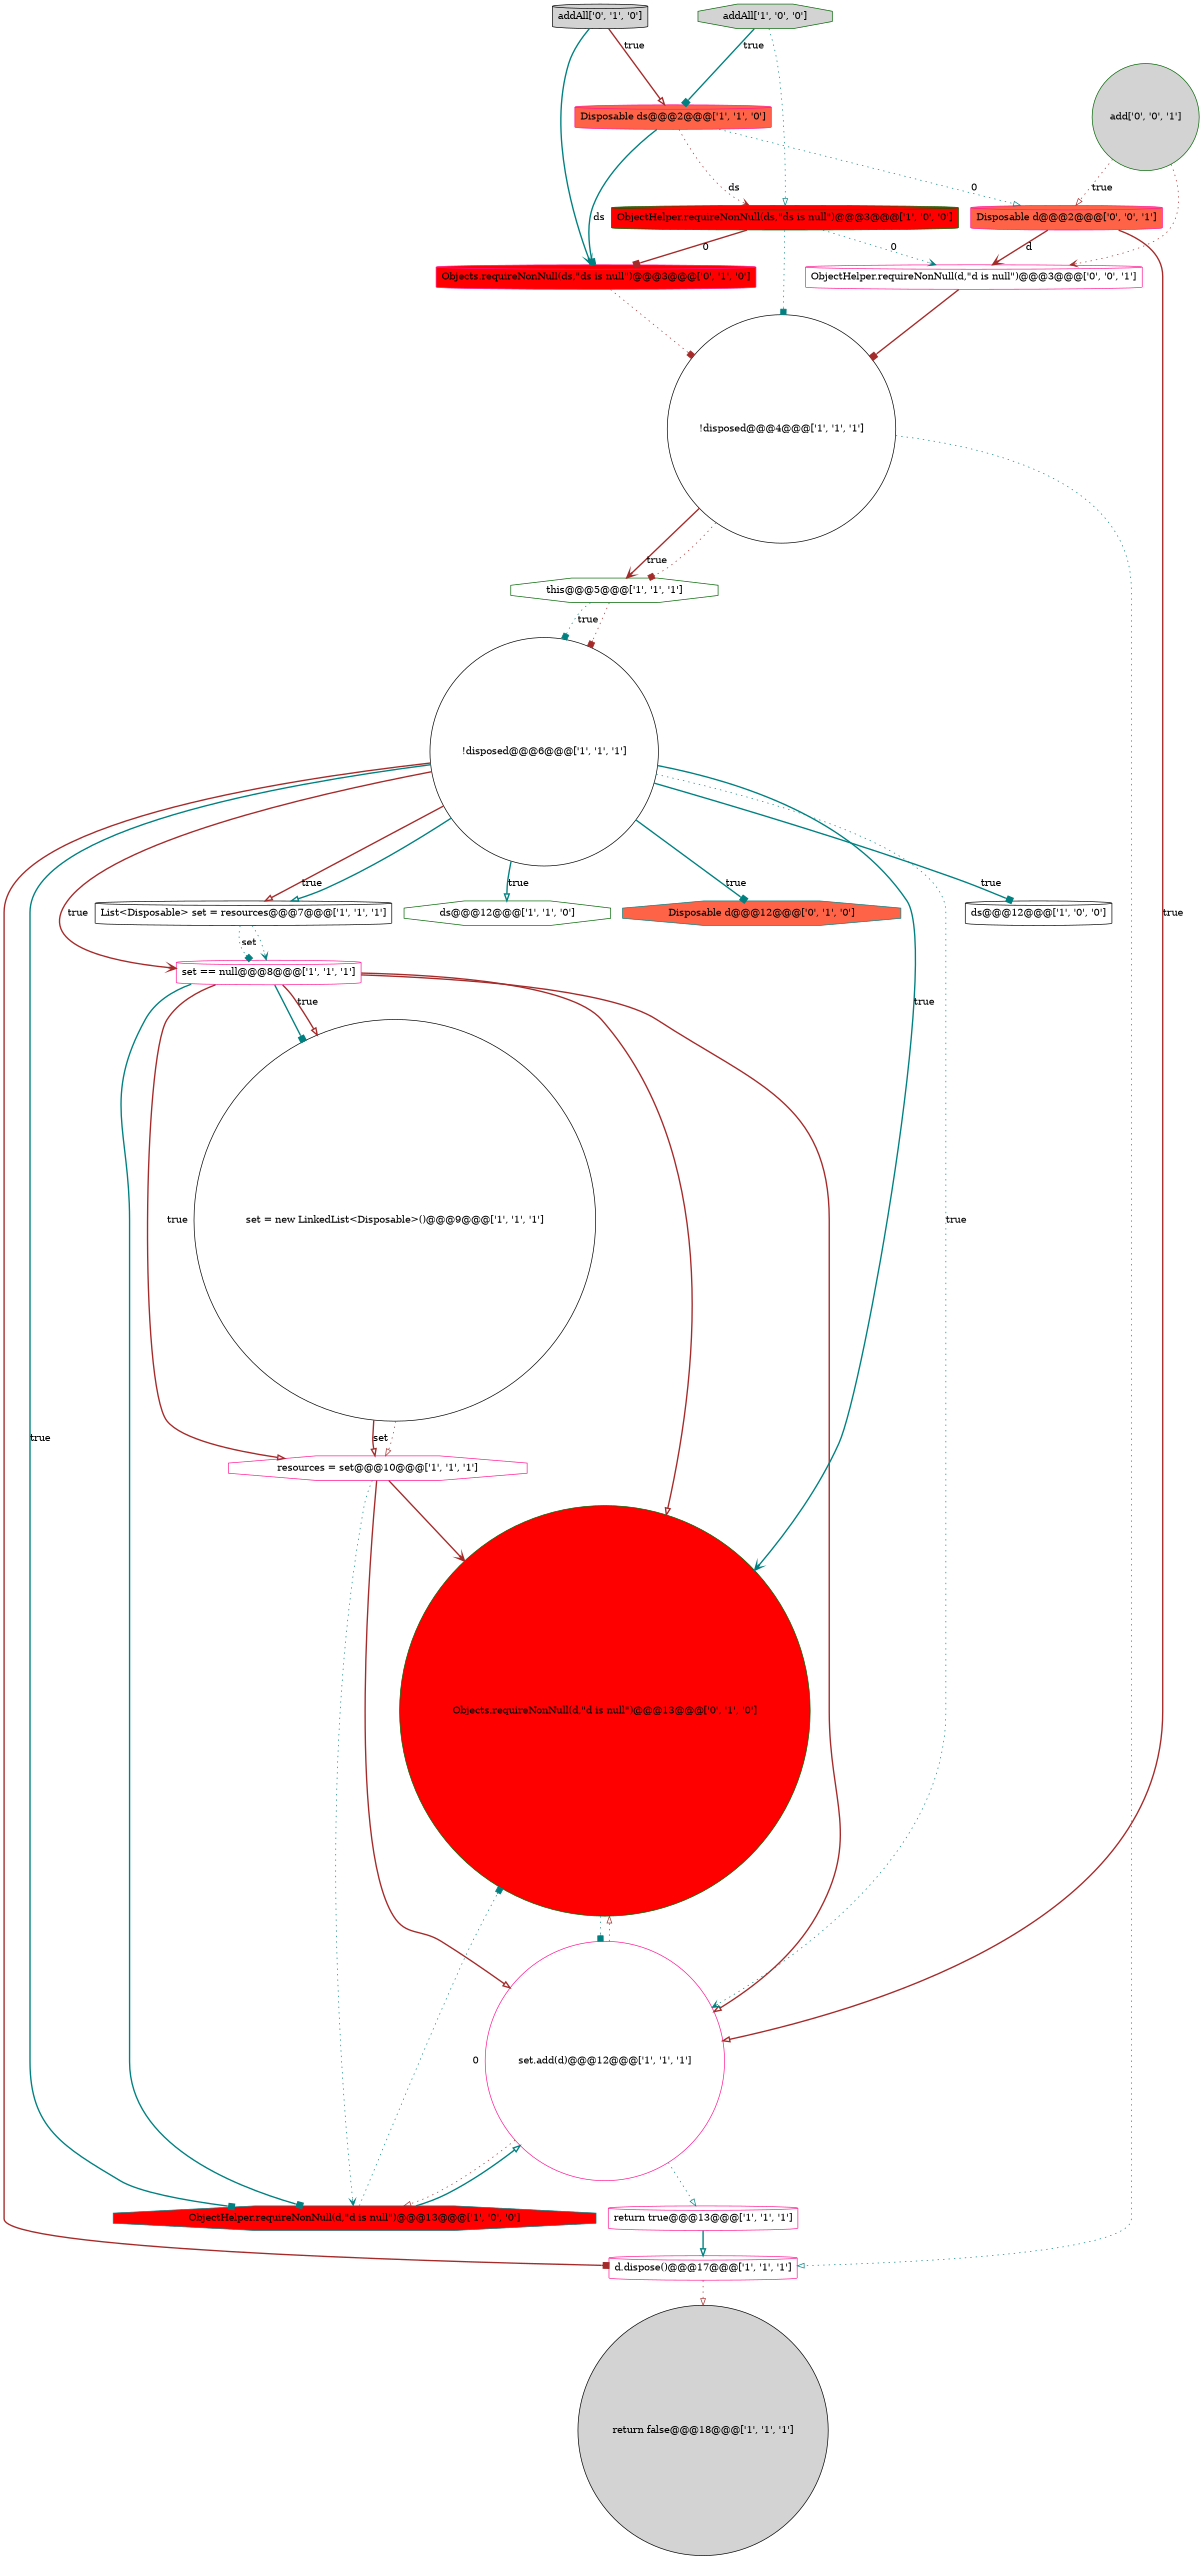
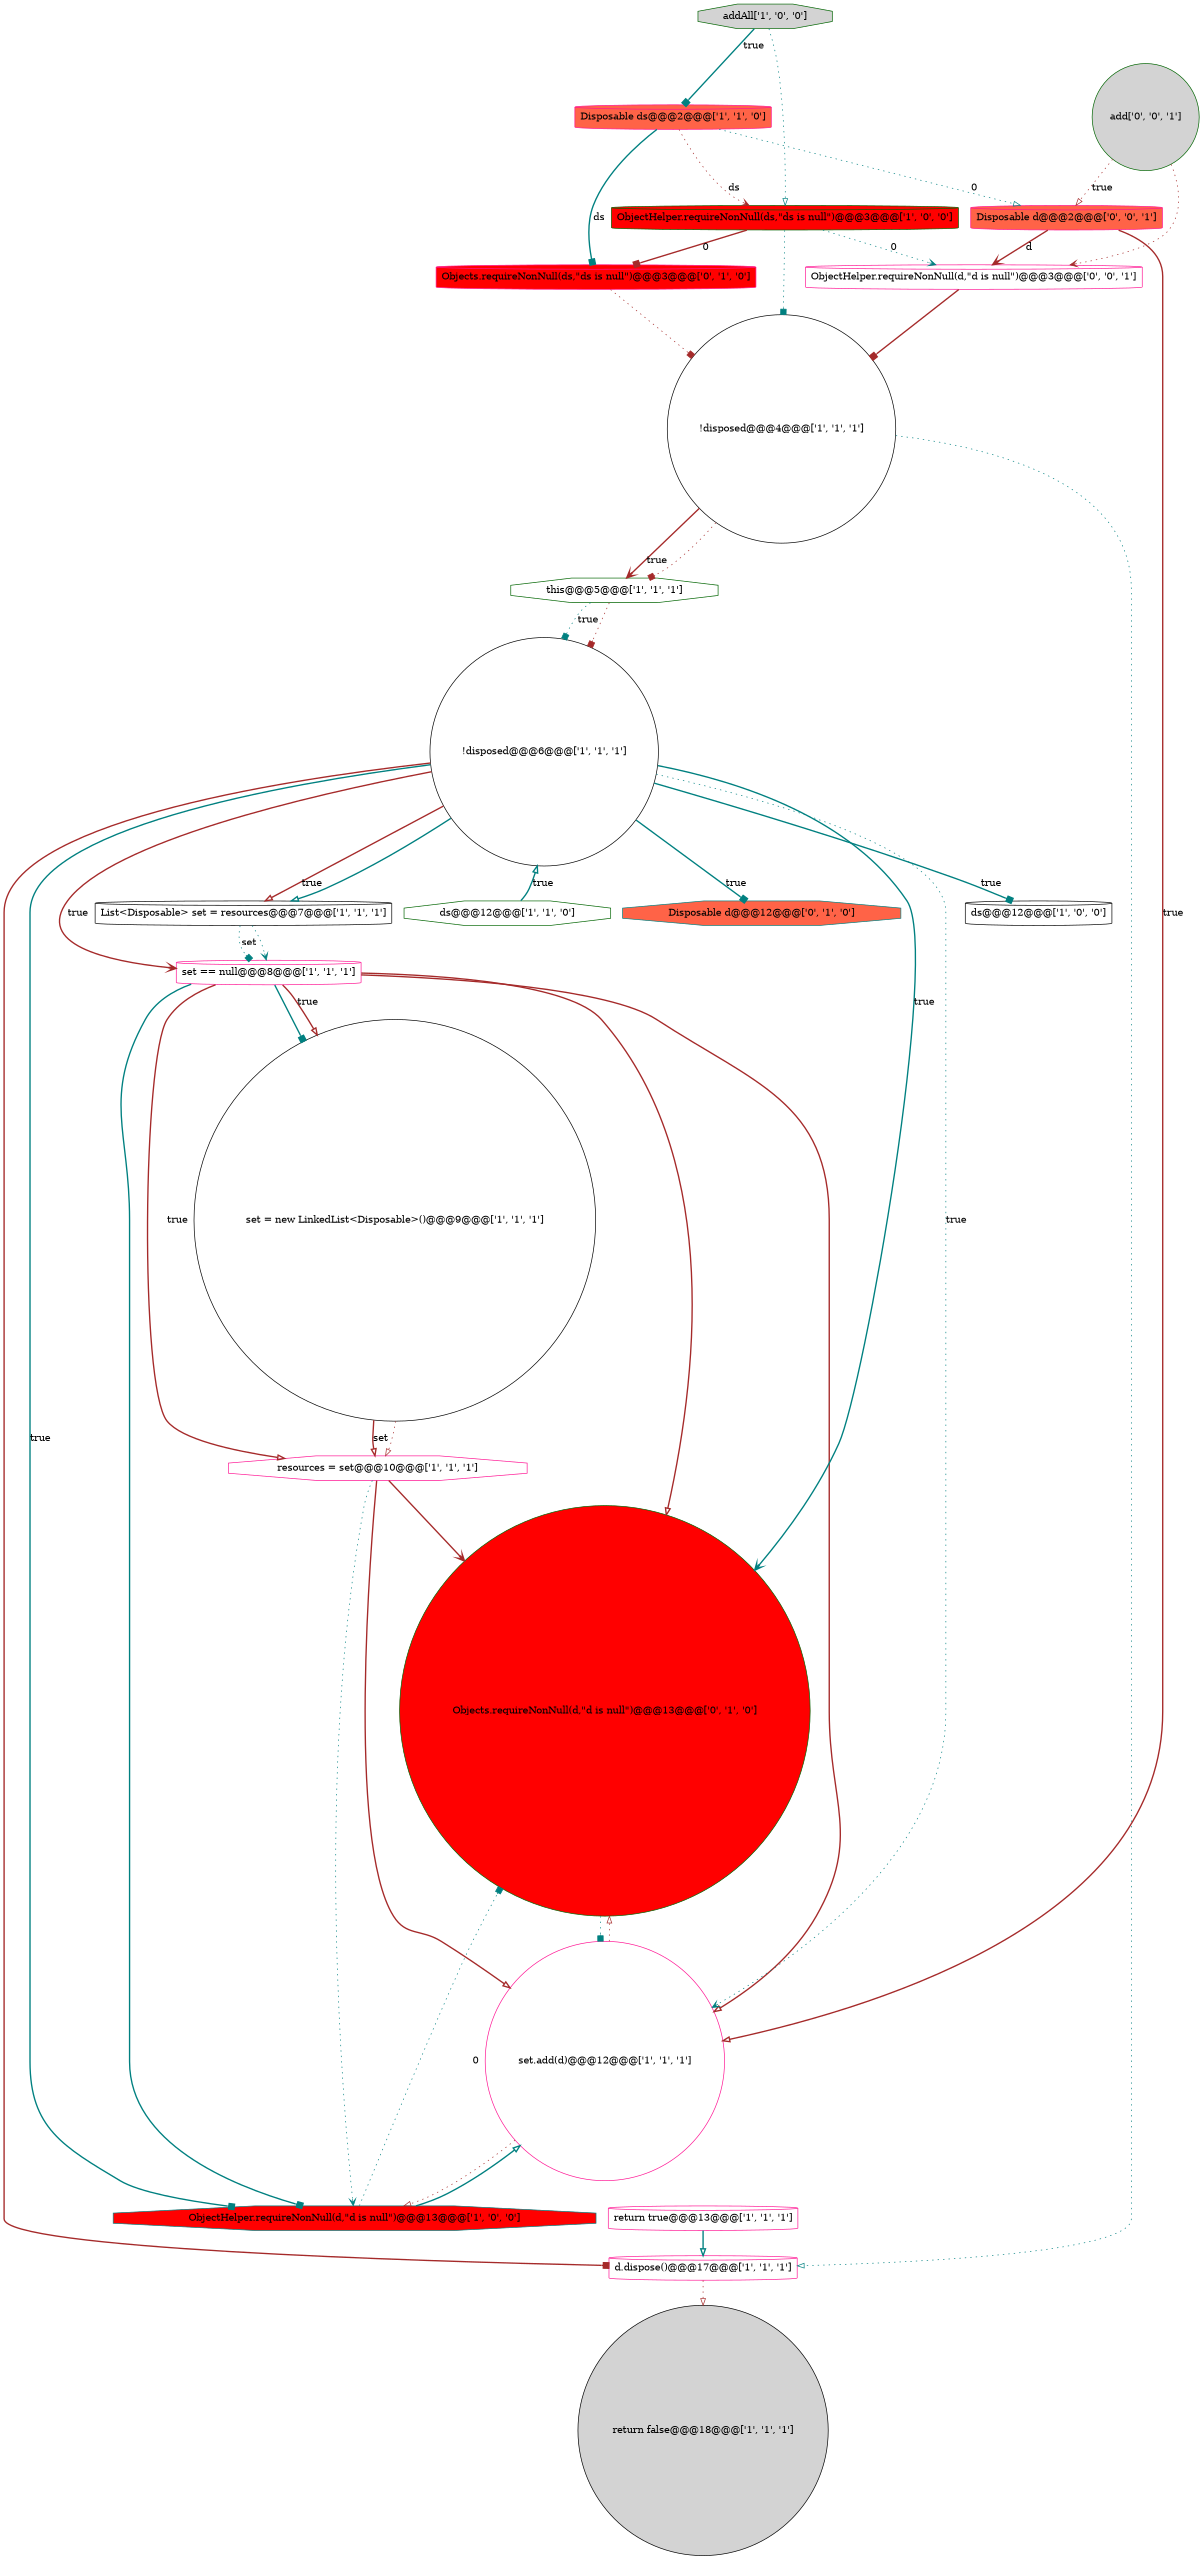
(600, 16) -> none
(508, 877) -> (530, 887)
(680, 2181) -> none
